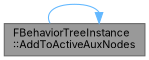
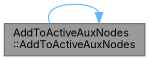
(75, 40) -> (75, 40)
